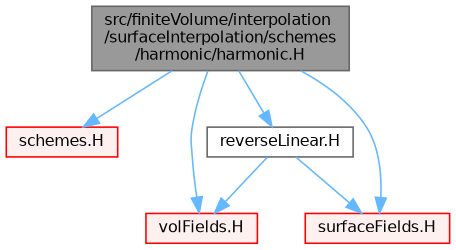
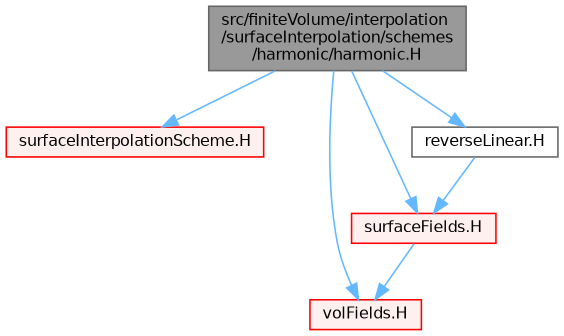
(62, 142) -> (135, 142)
(246, 179) -> (399, 265)
